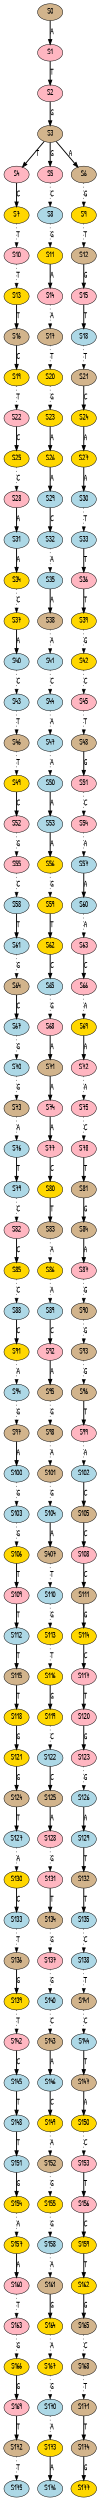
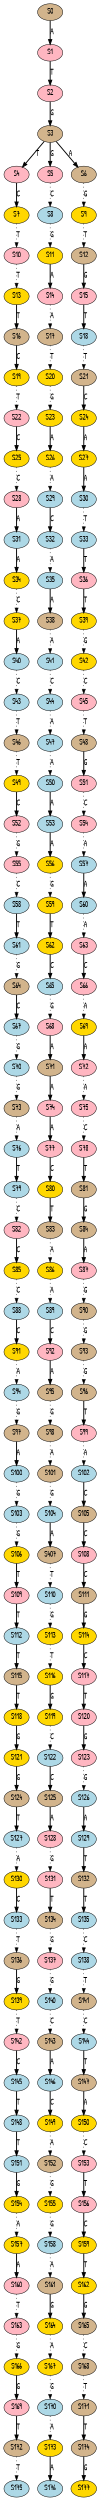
(50, 477) -> (50, 477)
